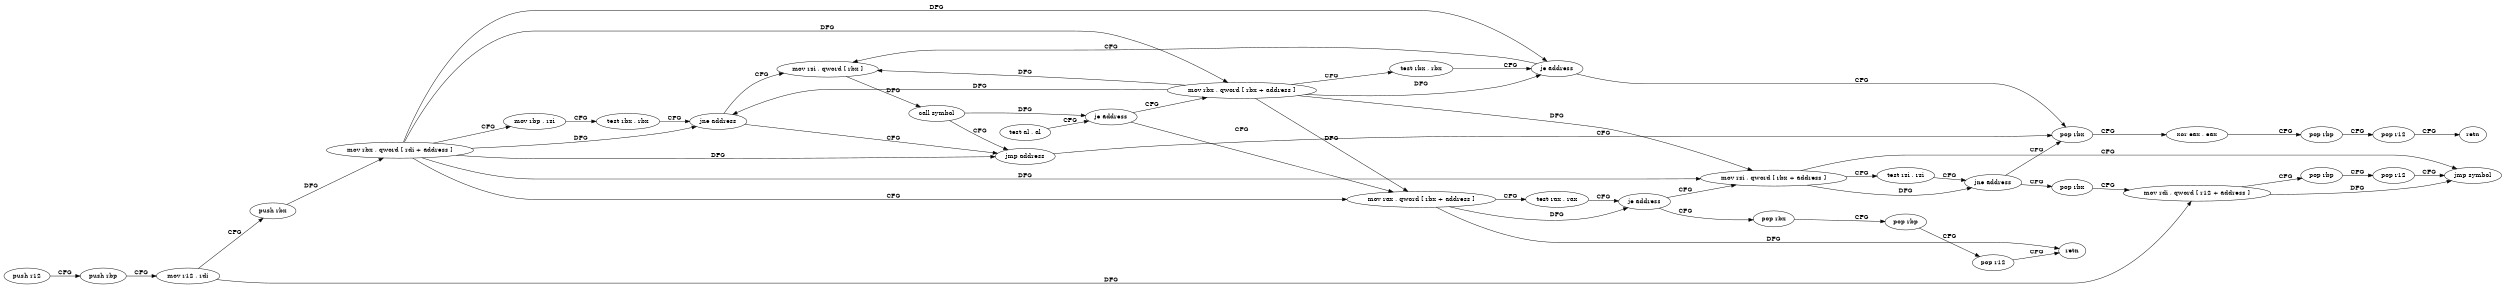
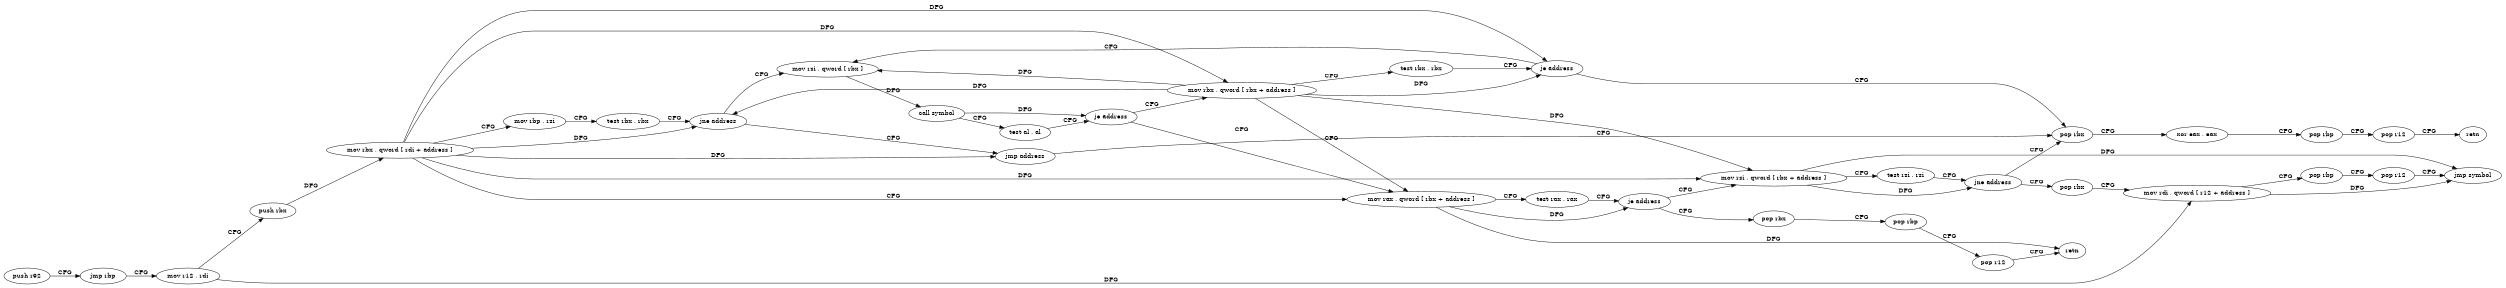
(976, 135) -> (979, 123)
(1332, 138) -> (1332, 138)
(2108, 152) -> (2108, 152)
(27, 276) -> (27, 276)
(103, 276) -> (103, 276)
